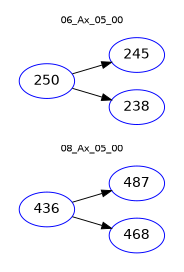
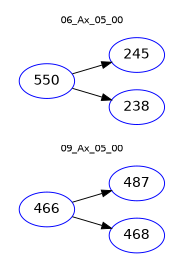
(47, 81) -> (47, 81)
(92, 149) -> (92, 149)
(47, 209) -> (47, 209)
